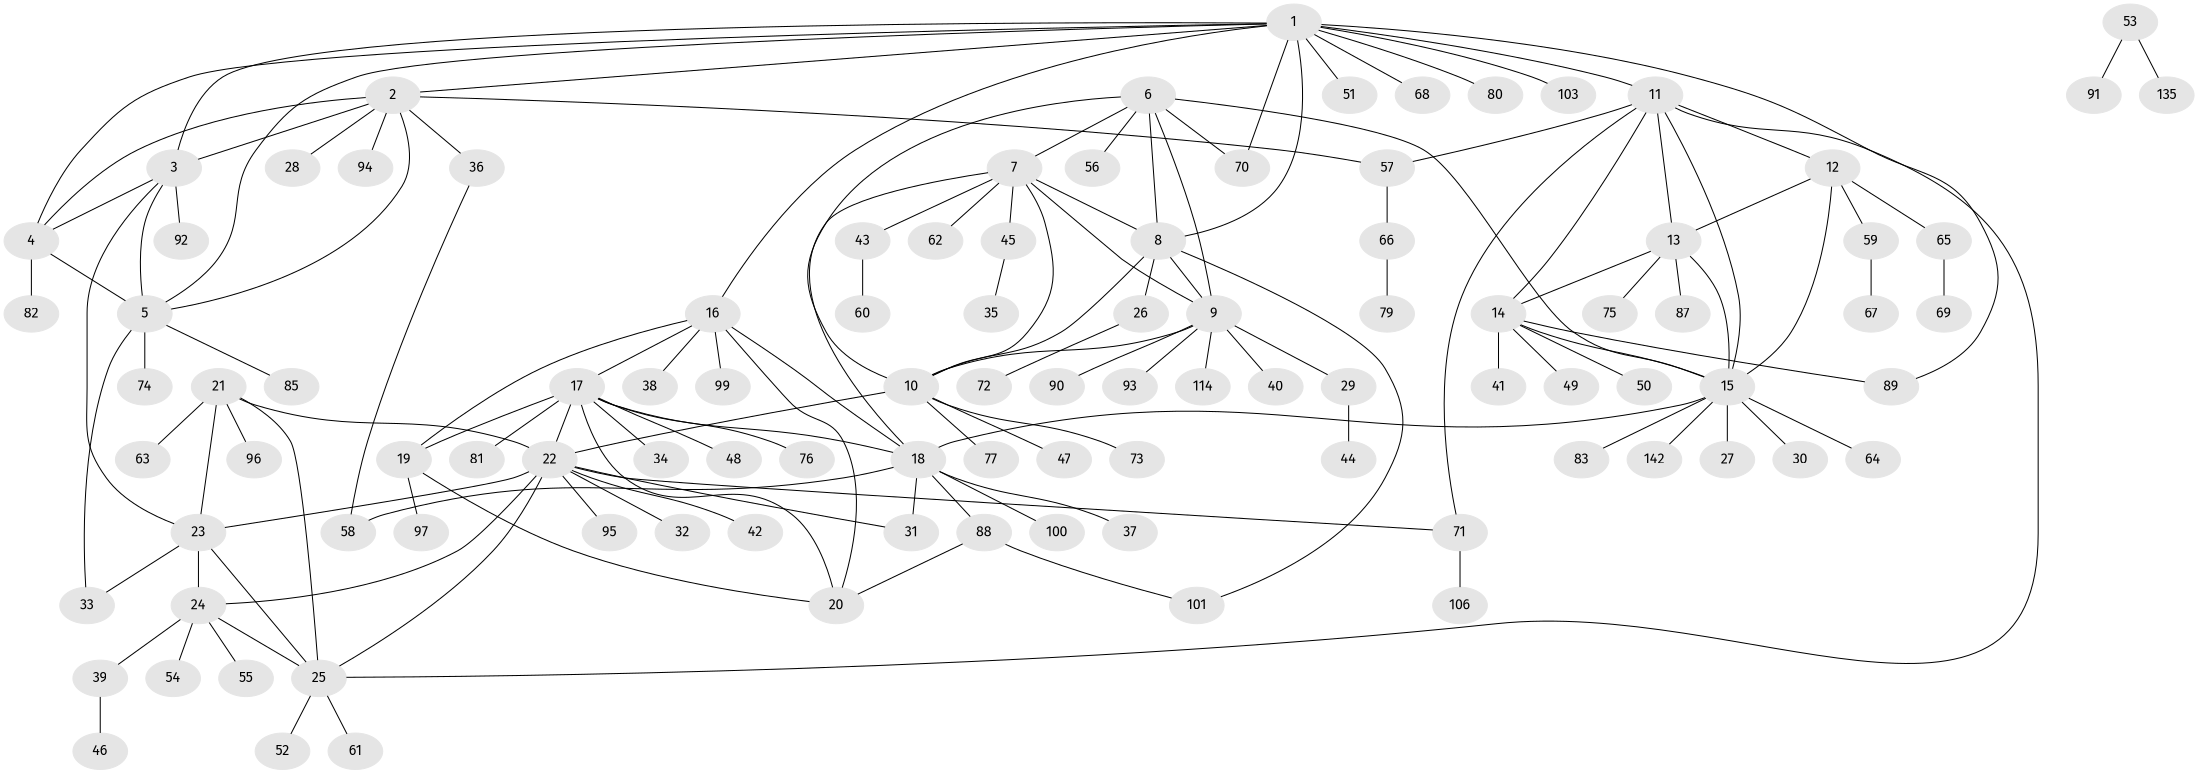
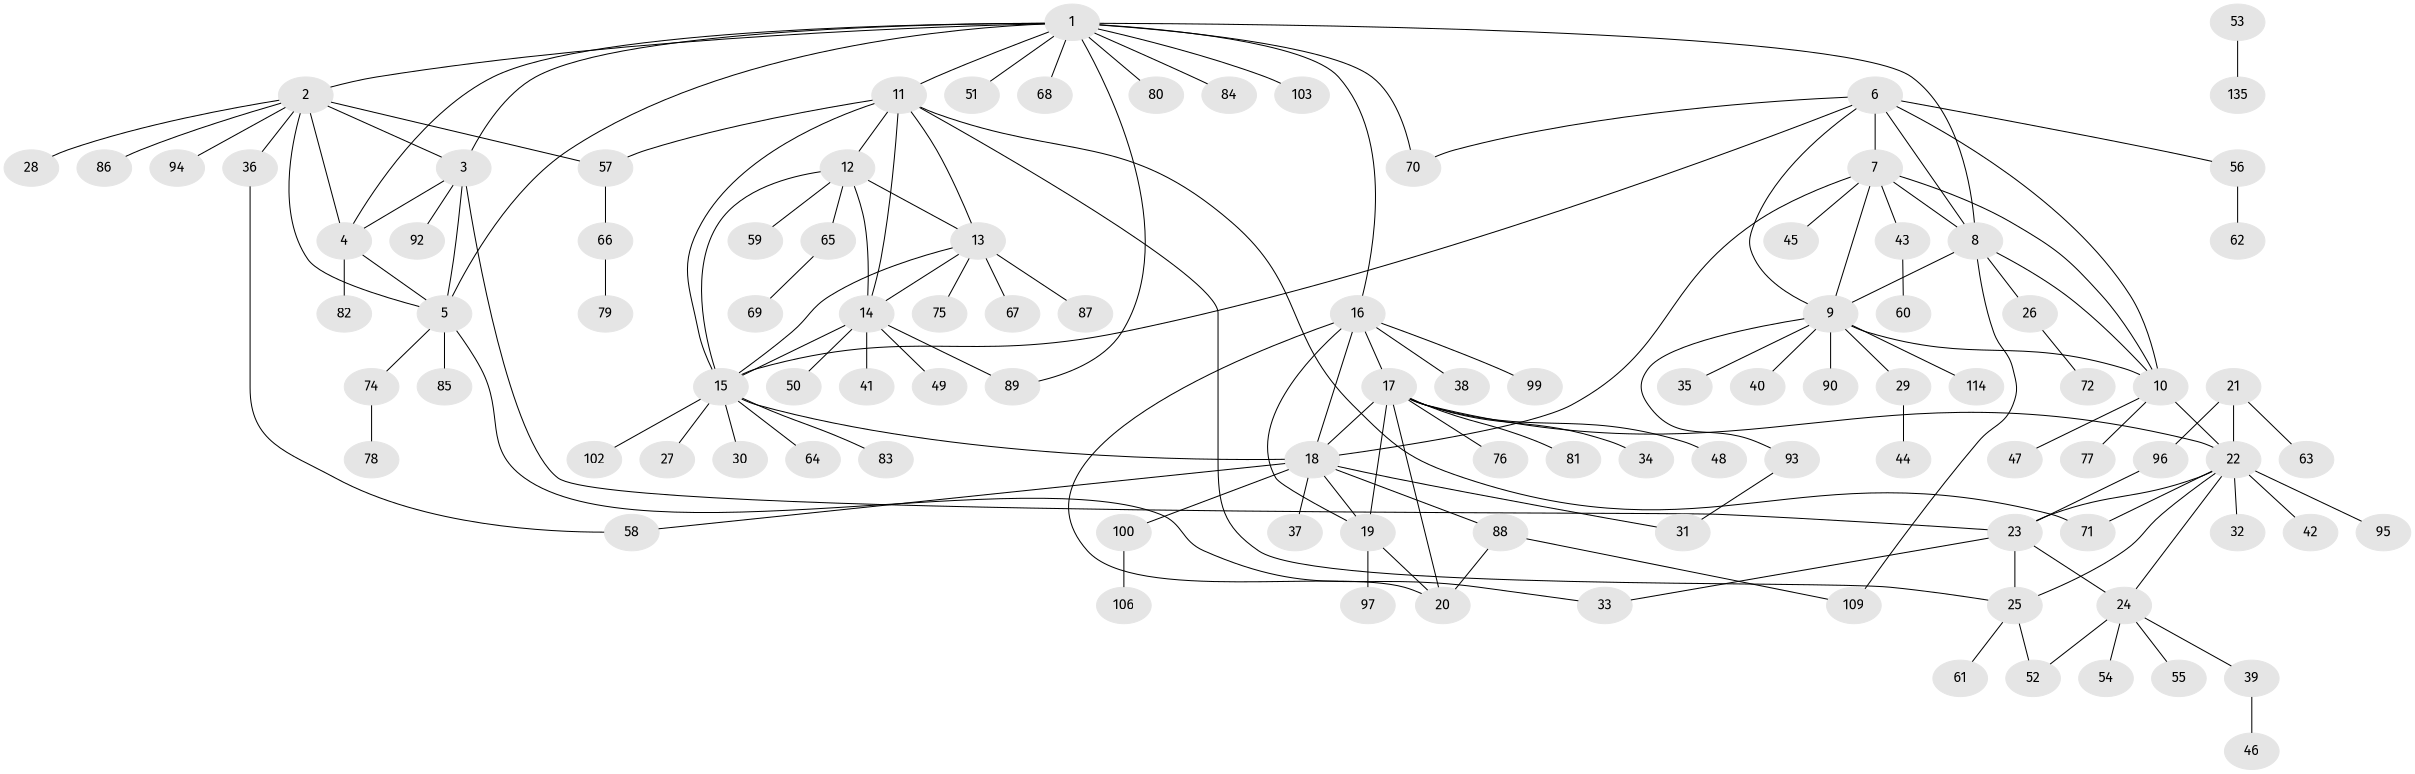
none -> (1229, 95)
(2094, 95) -> none
none -> (104, 168)
(975, 205) -> (2238, 205)
none -> (867, 240)
(1000, 277) -> (1758, 350)
(1871, 278) -> (995, 277)
(209, 460) -> (2088, 496)
none -> (372, 460)
(1137, 460) -> none
(1654, 460) -> (594, 460)
none -> (1340, 496)
(745, 502) -> (1737, 496)
(305, 524) -> none
(1460, 569) -> (1124, 563)
(1197, 605) -> (1854, 605)
(259, 642) -> (2079, 642)
